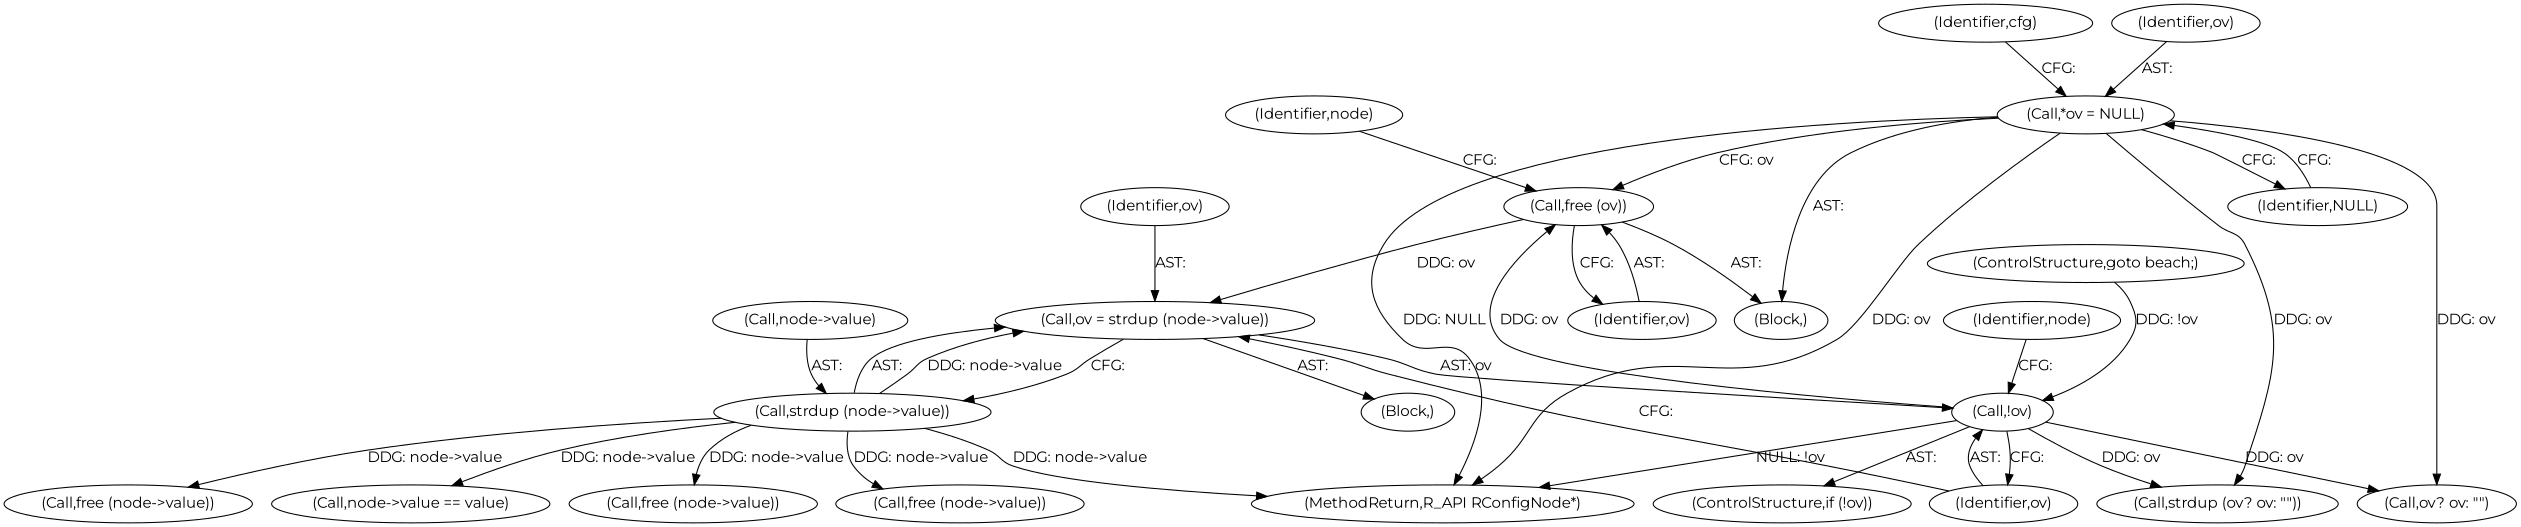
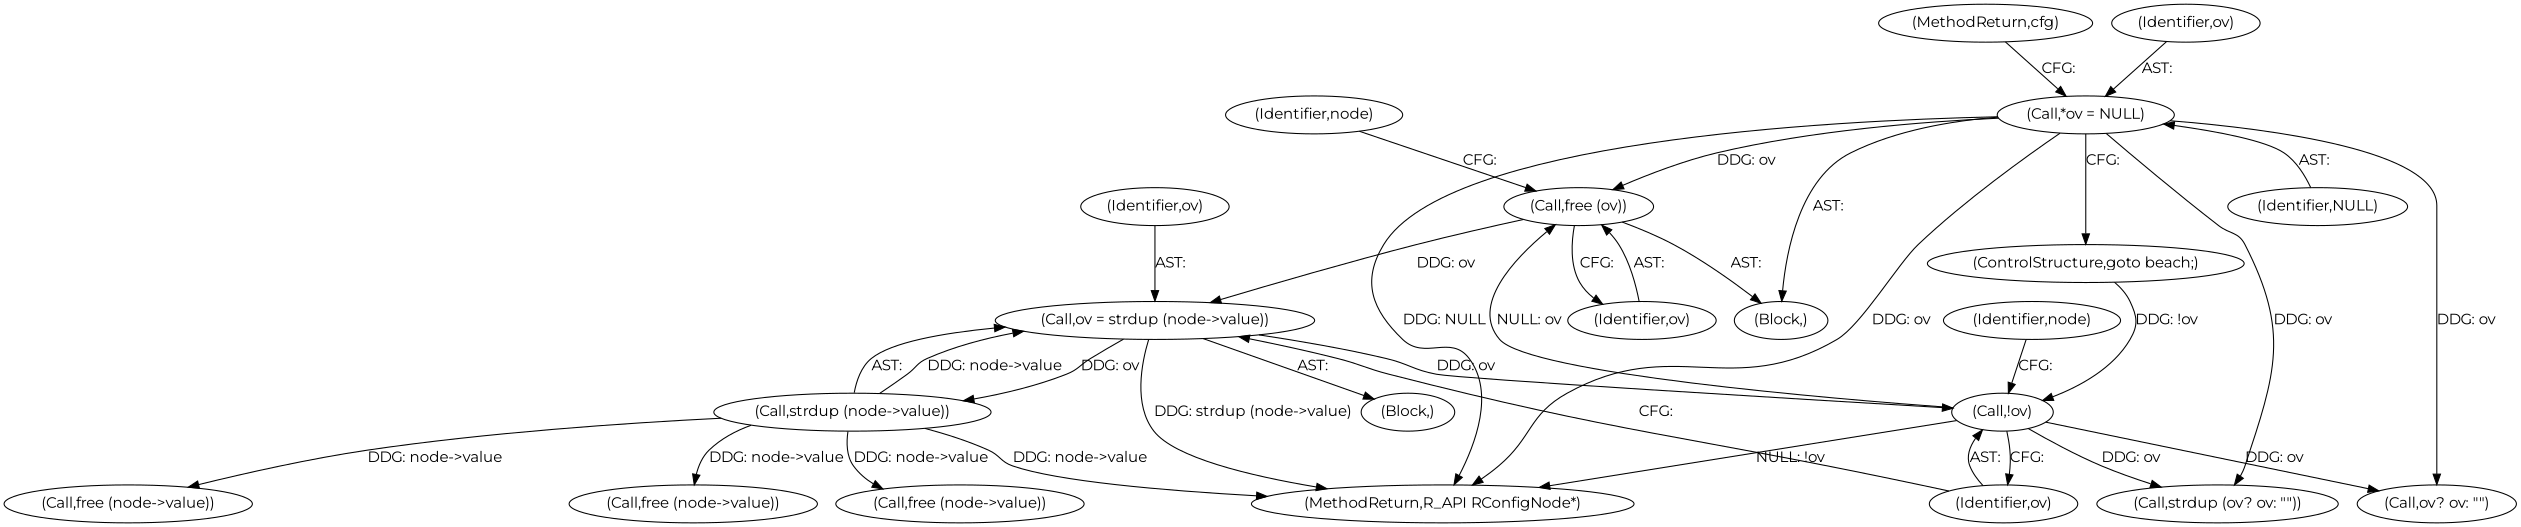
(1986, 23) -> (1986, 23)
(2210, 152) -> (2086, 184)
(1746, 161) -> (1746, 161)
(2317, 161) -> (2317, 161)
(810, 320) -> none
(1529, 320) -> (1529, 320)
(1110, 366) -> (1110, 366)
(1466, 366) -> (1466, 366)
none -> (1187, 453)
(411, 504) -> none
(1782, 504) -> none
